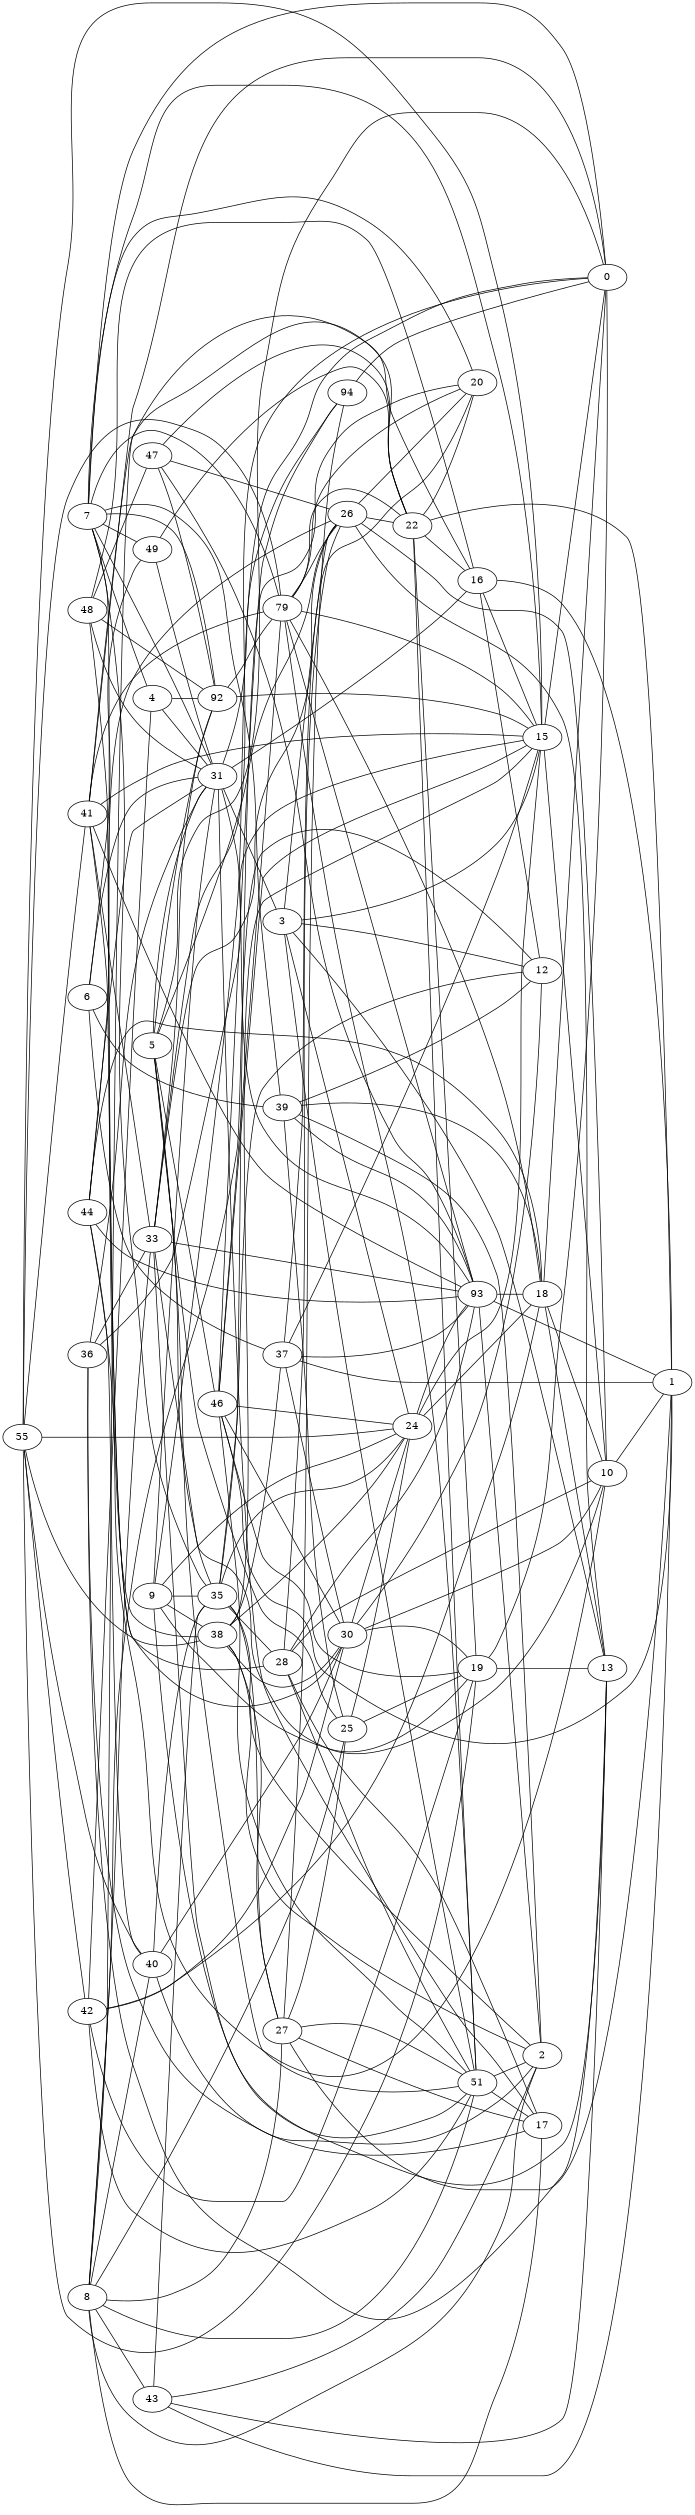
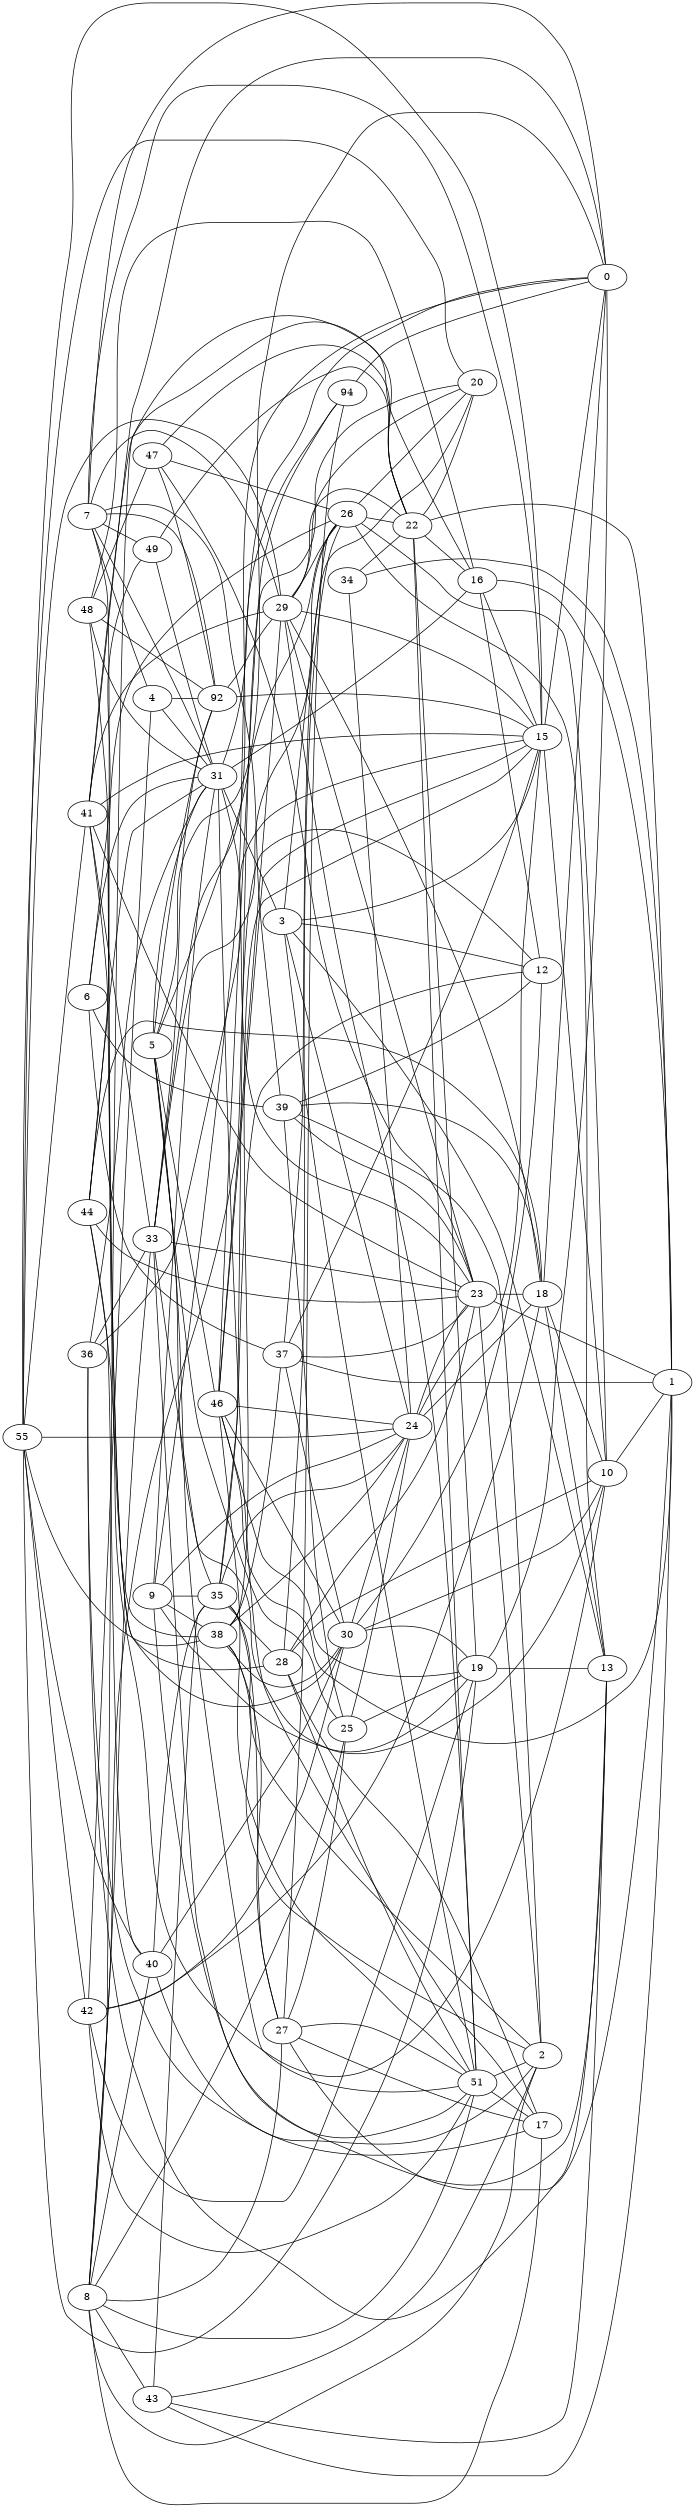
(207, 211) -> (49, 543)
none -> (347, 581)
(282, 608) -> (282, 608)
(123, 1142) -> none
(477, 1294) -> (477, 1294)
